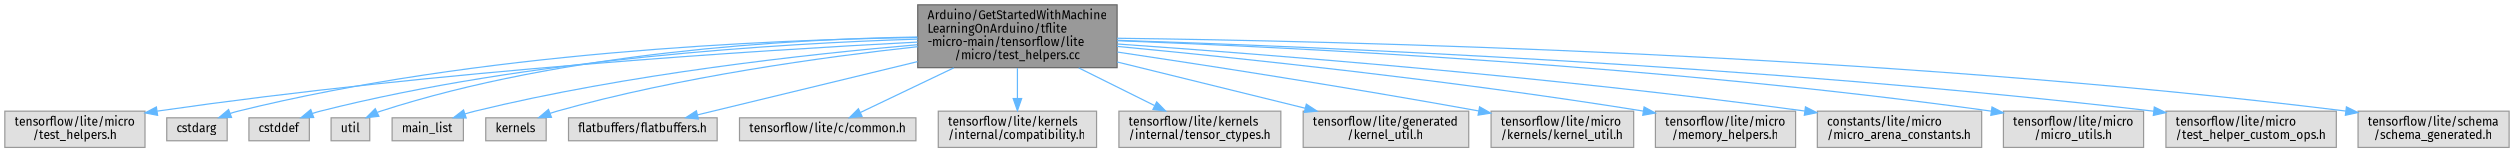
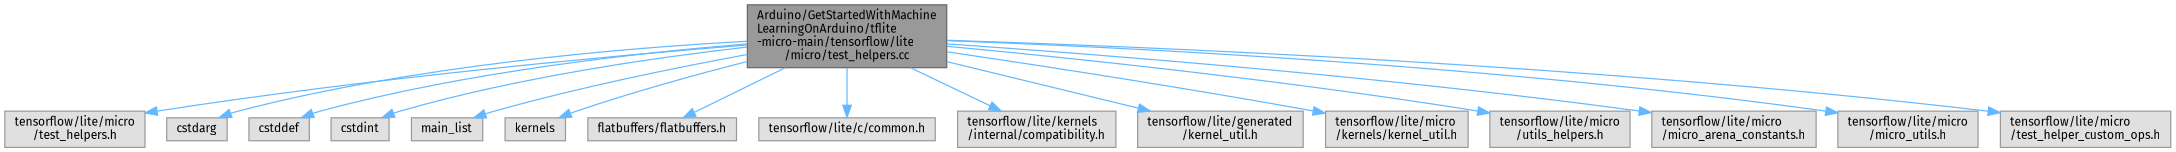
(350, 129) -> (360, 129)
(1200, 129) -> none
(1726, 129) -> (1560, 129)
(1899, 129) -> (1734, 129)
(2434, 129) -> none
